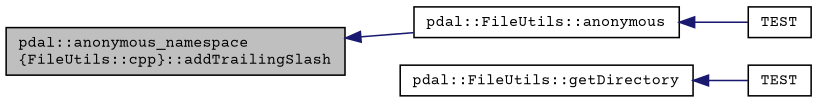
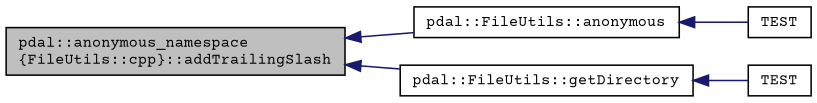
none -> (380, 67)
